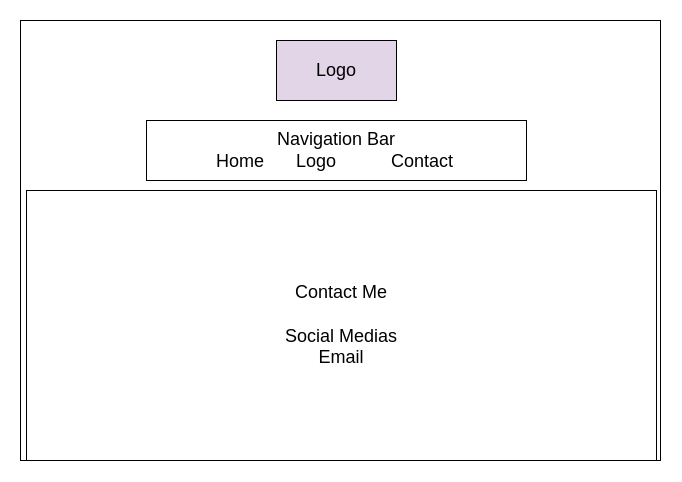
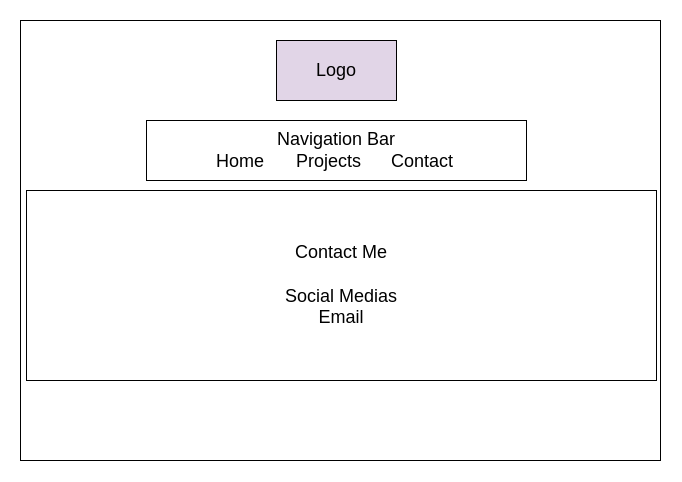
(337, 151) -> (337, 151)
(342, 326) -> (342, 286)
